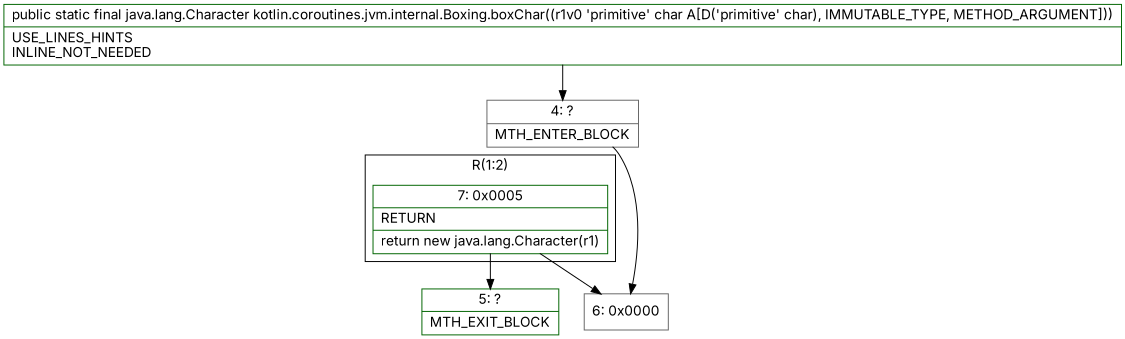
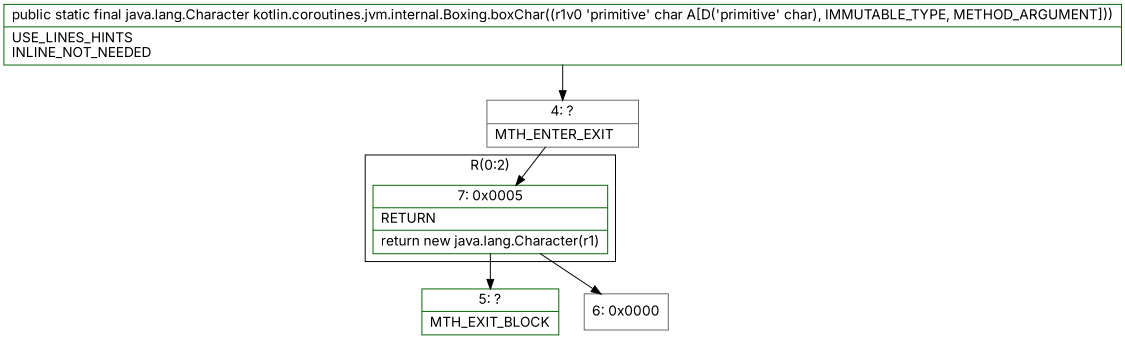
(563, 135) -> (554, 135)
(490, 166) -> (490, 166)
(637, 213) -> (534, 162)
